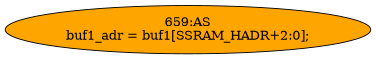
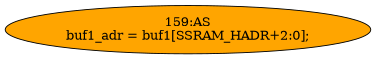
(188, 30) -> (188, 30)
